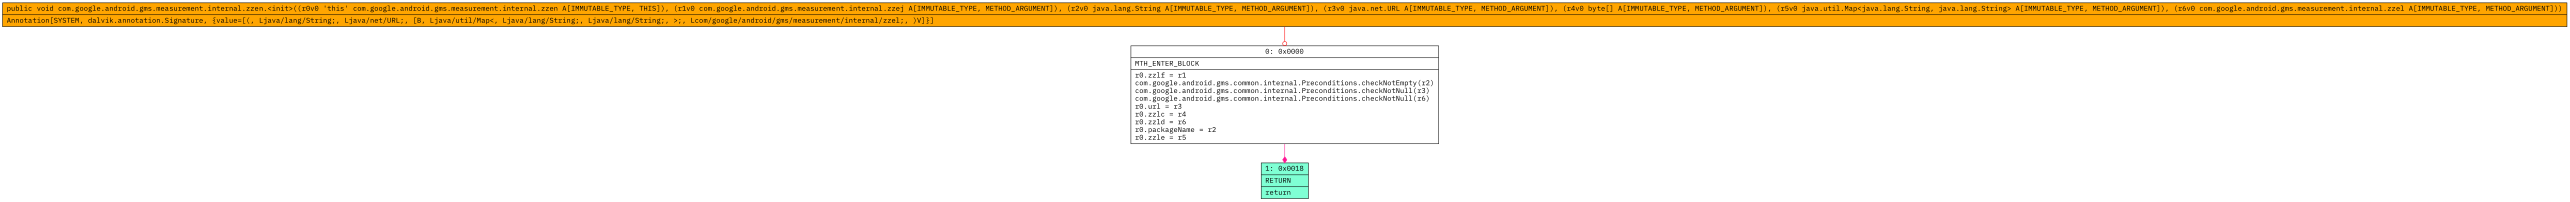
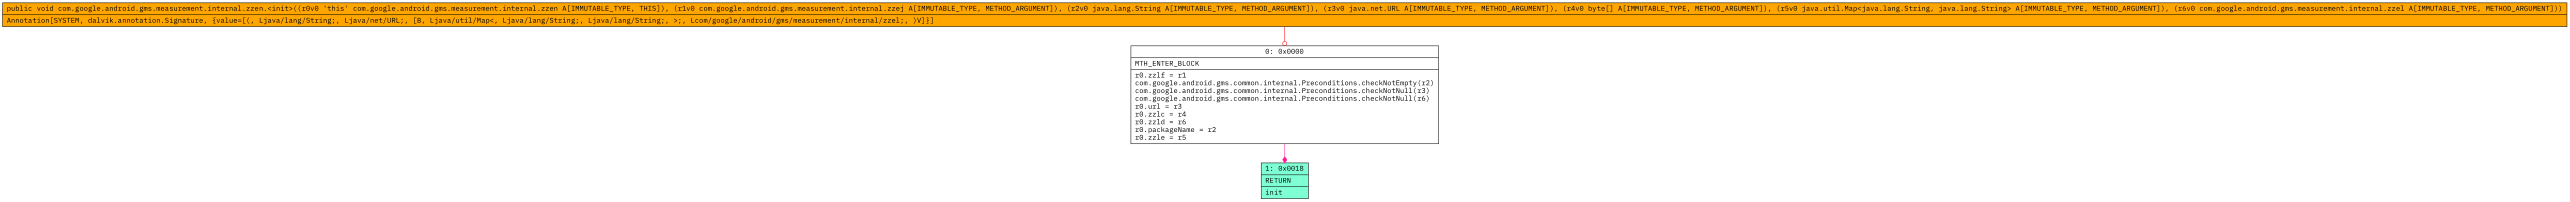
(1278, 192) -> (1274, 192)
